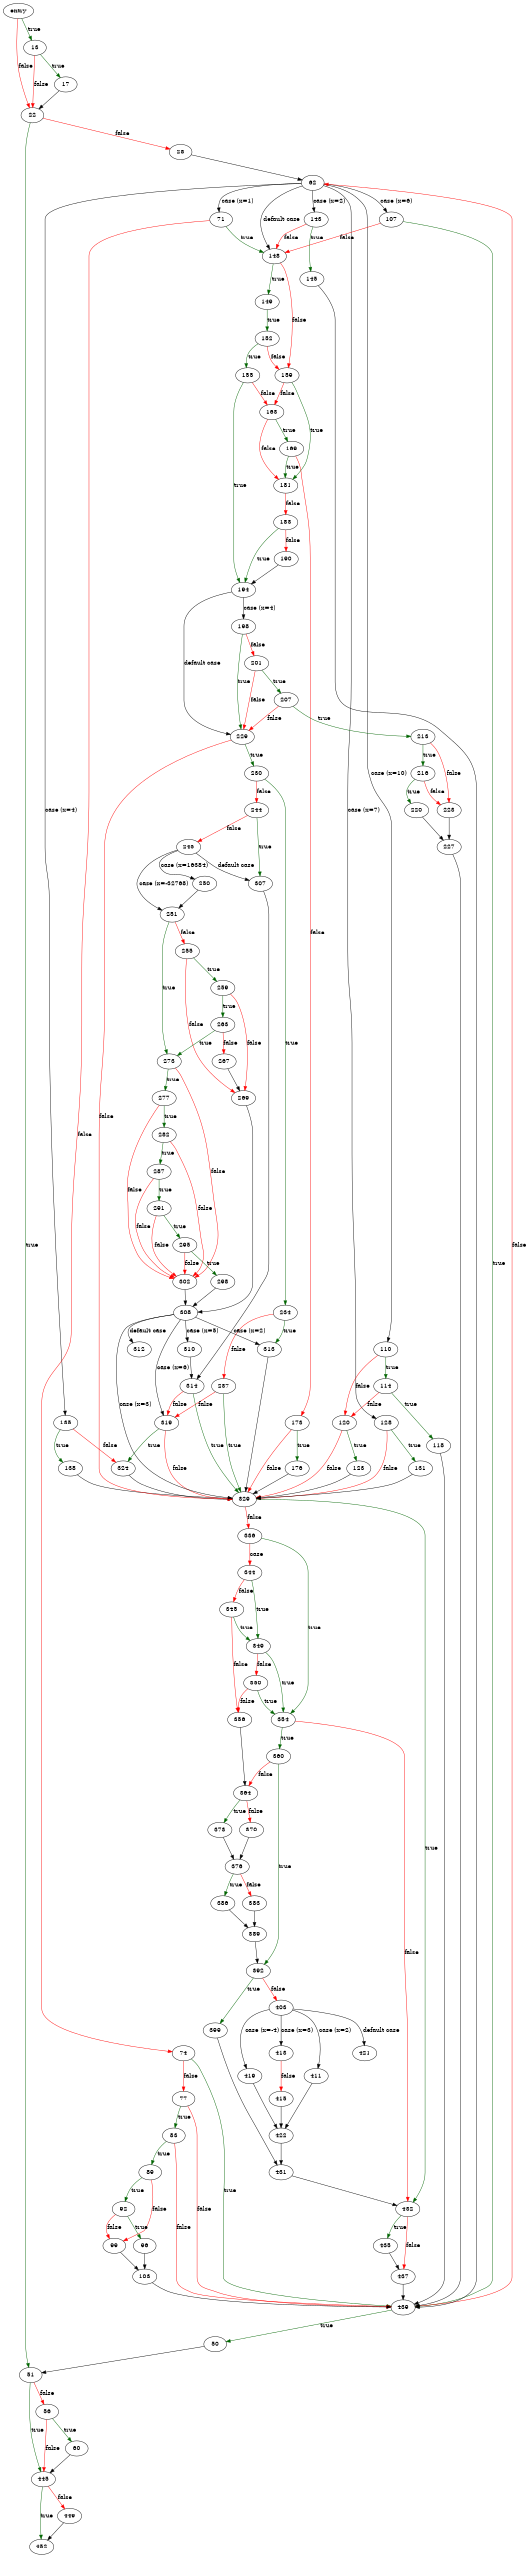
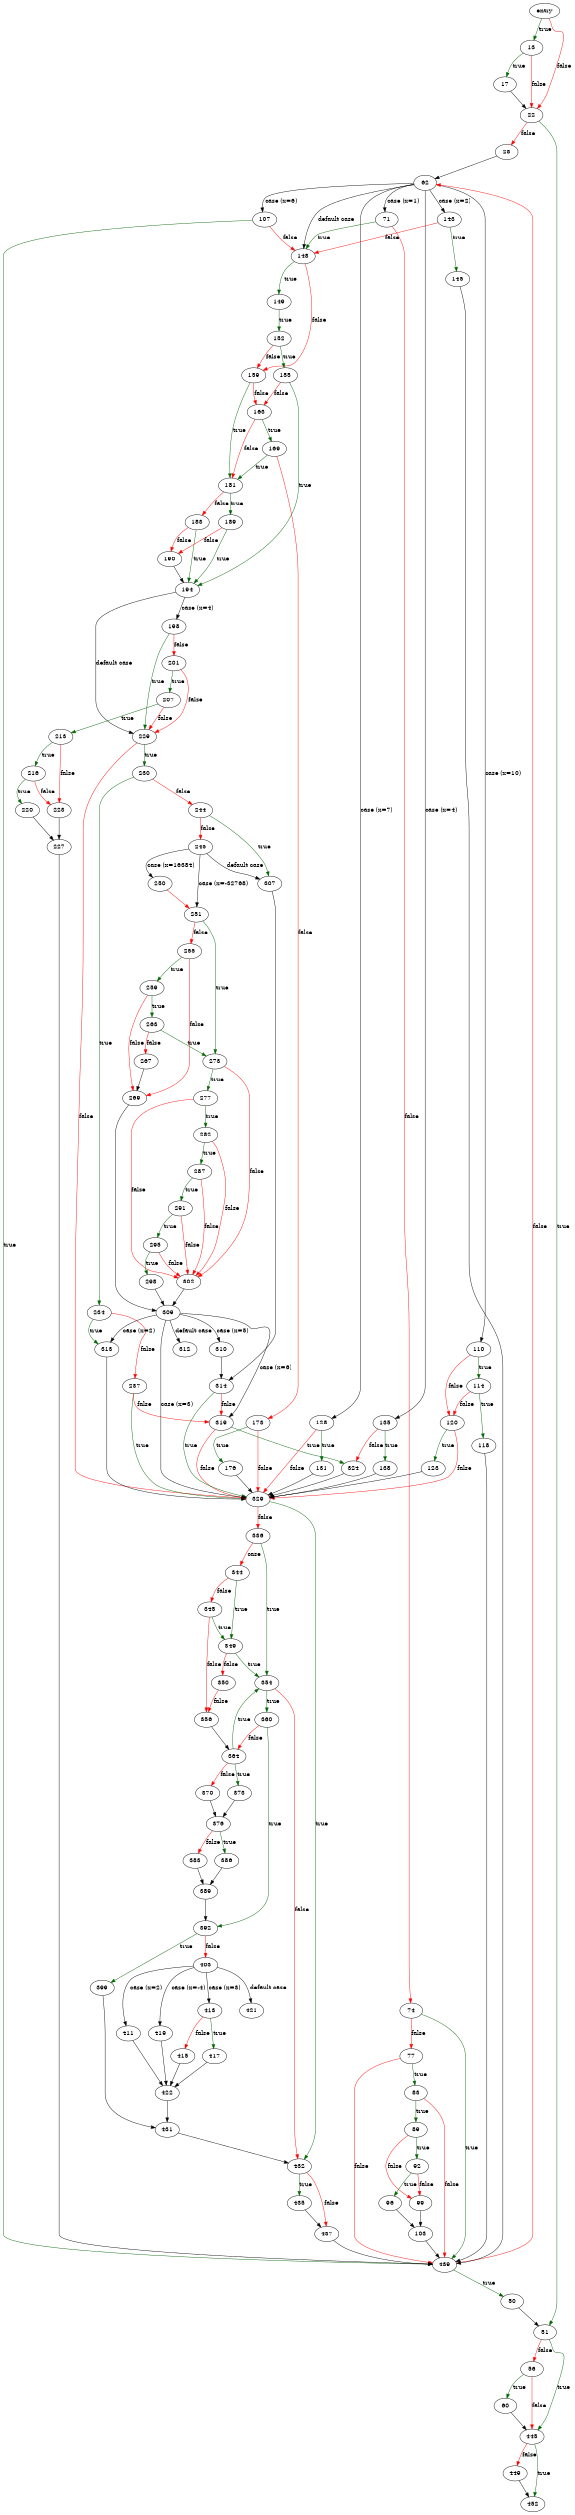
none -> (231, 522)
(190, 898) -> (176, 898)
(186, 1313) -> (168, 1313)
(263, 1702) -> (236, 1717)
none -> (214, 2056)
